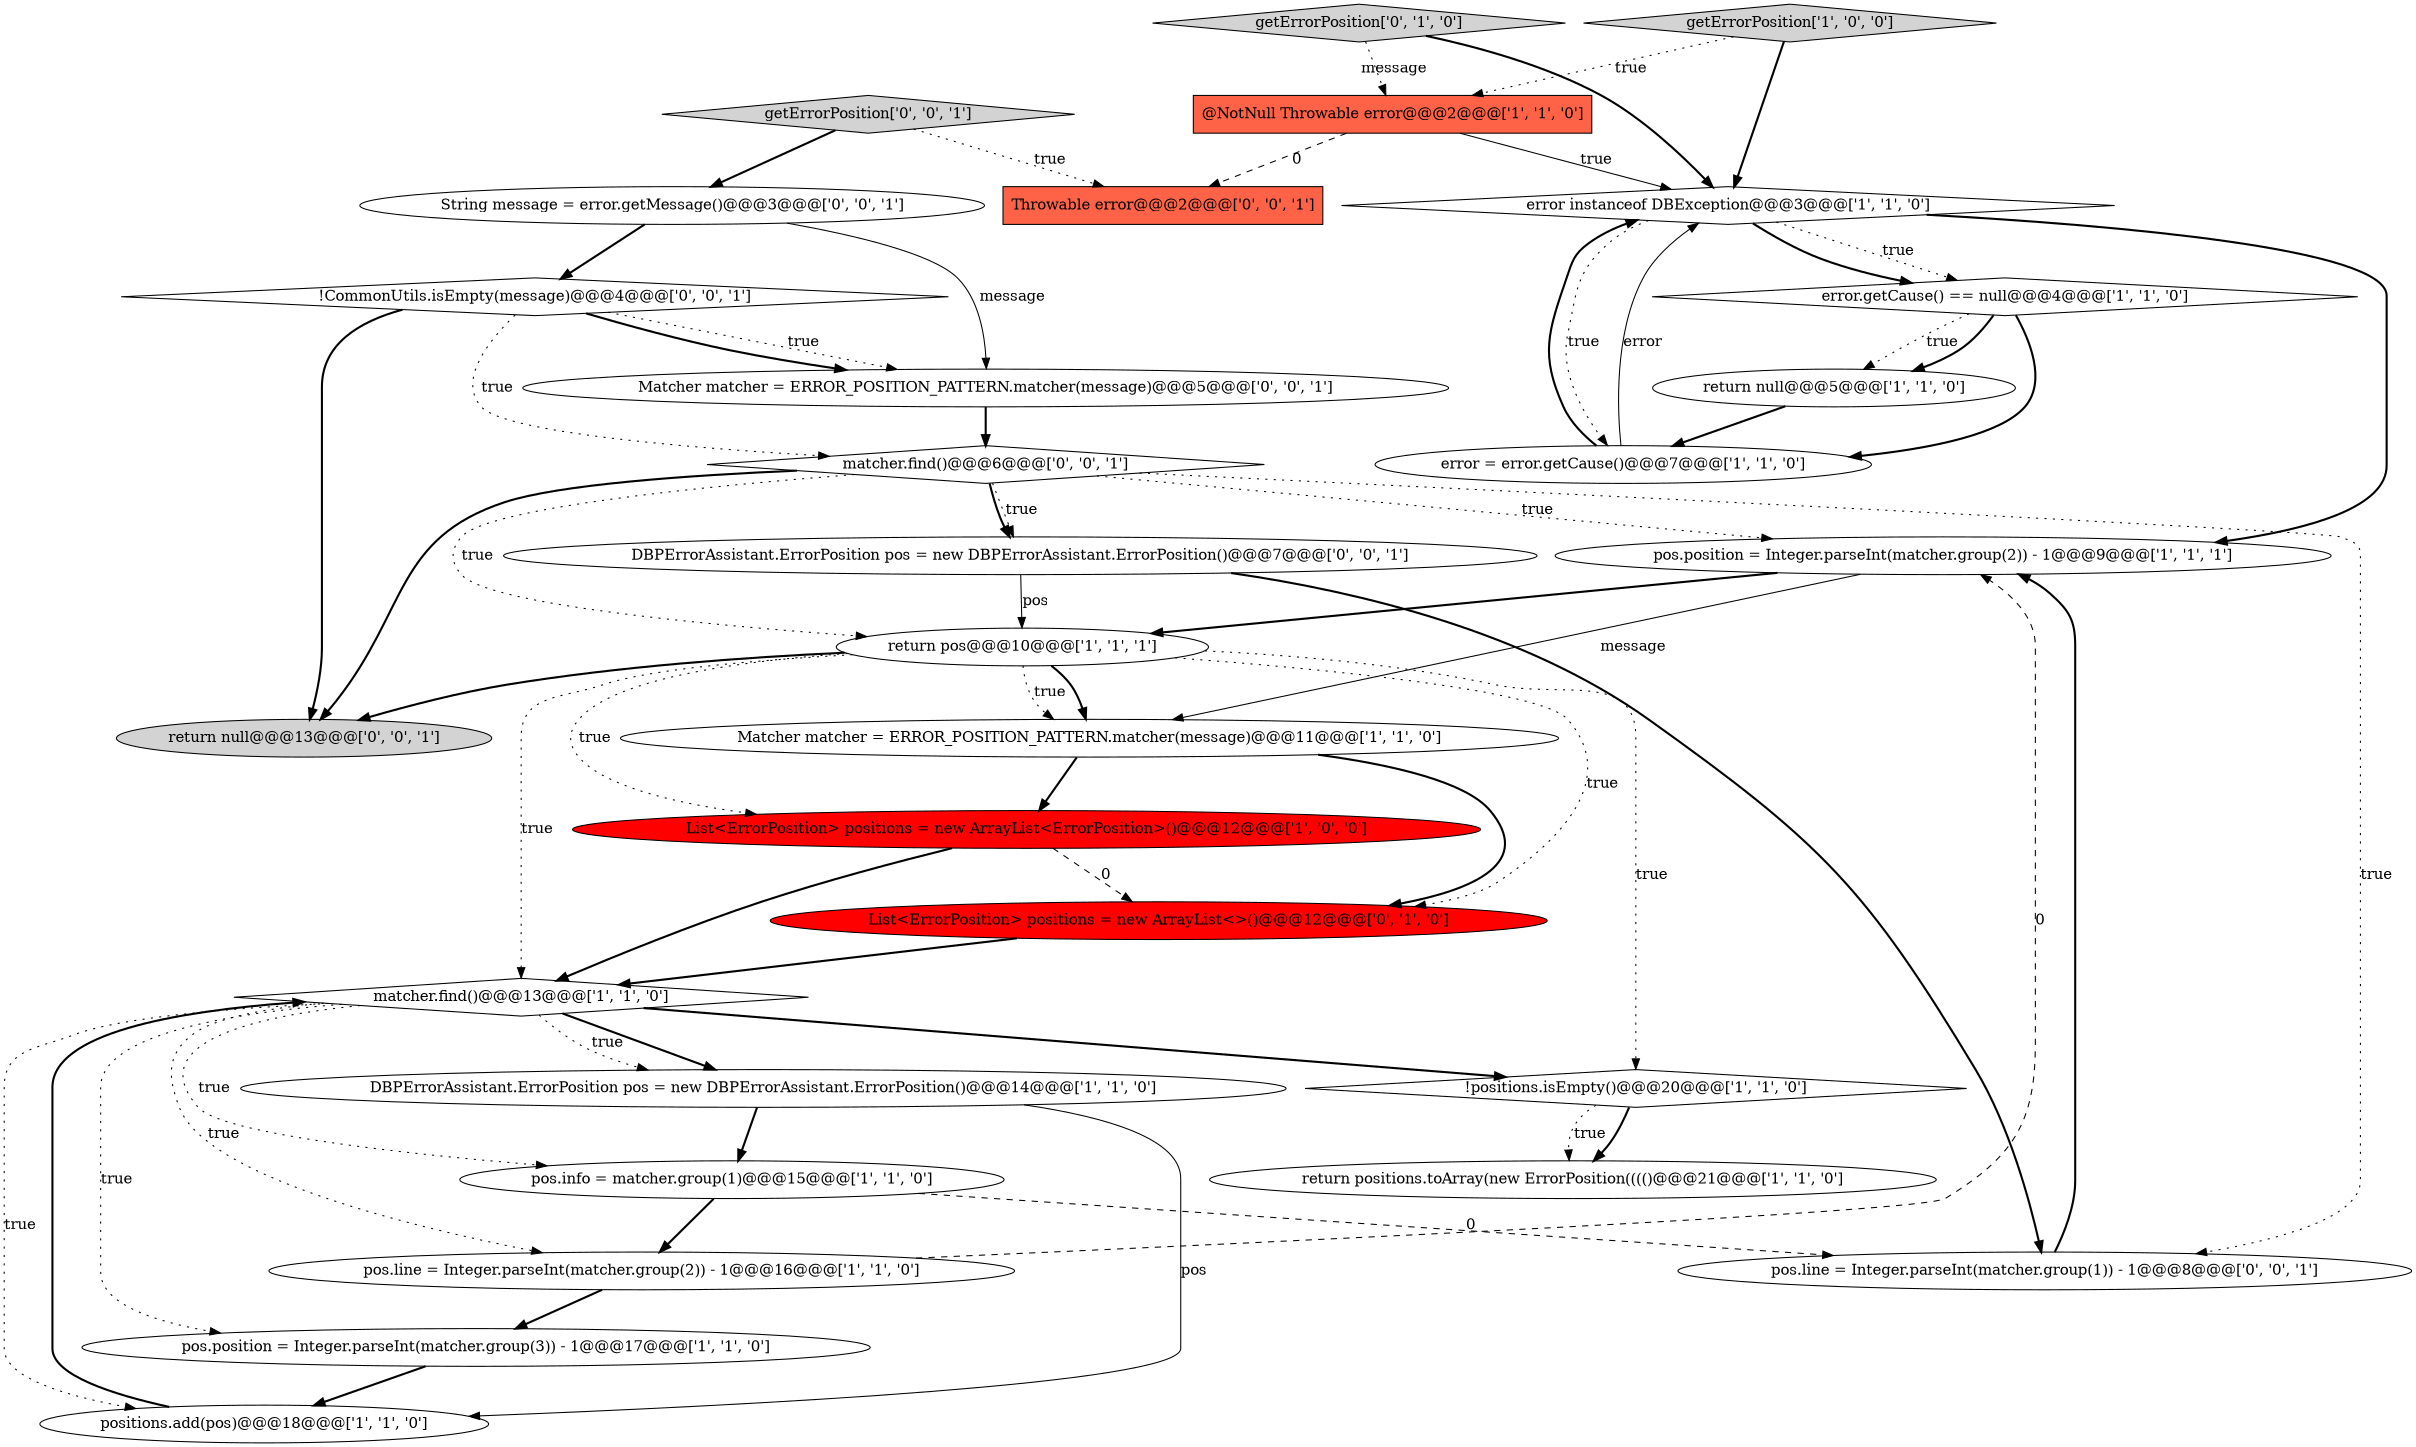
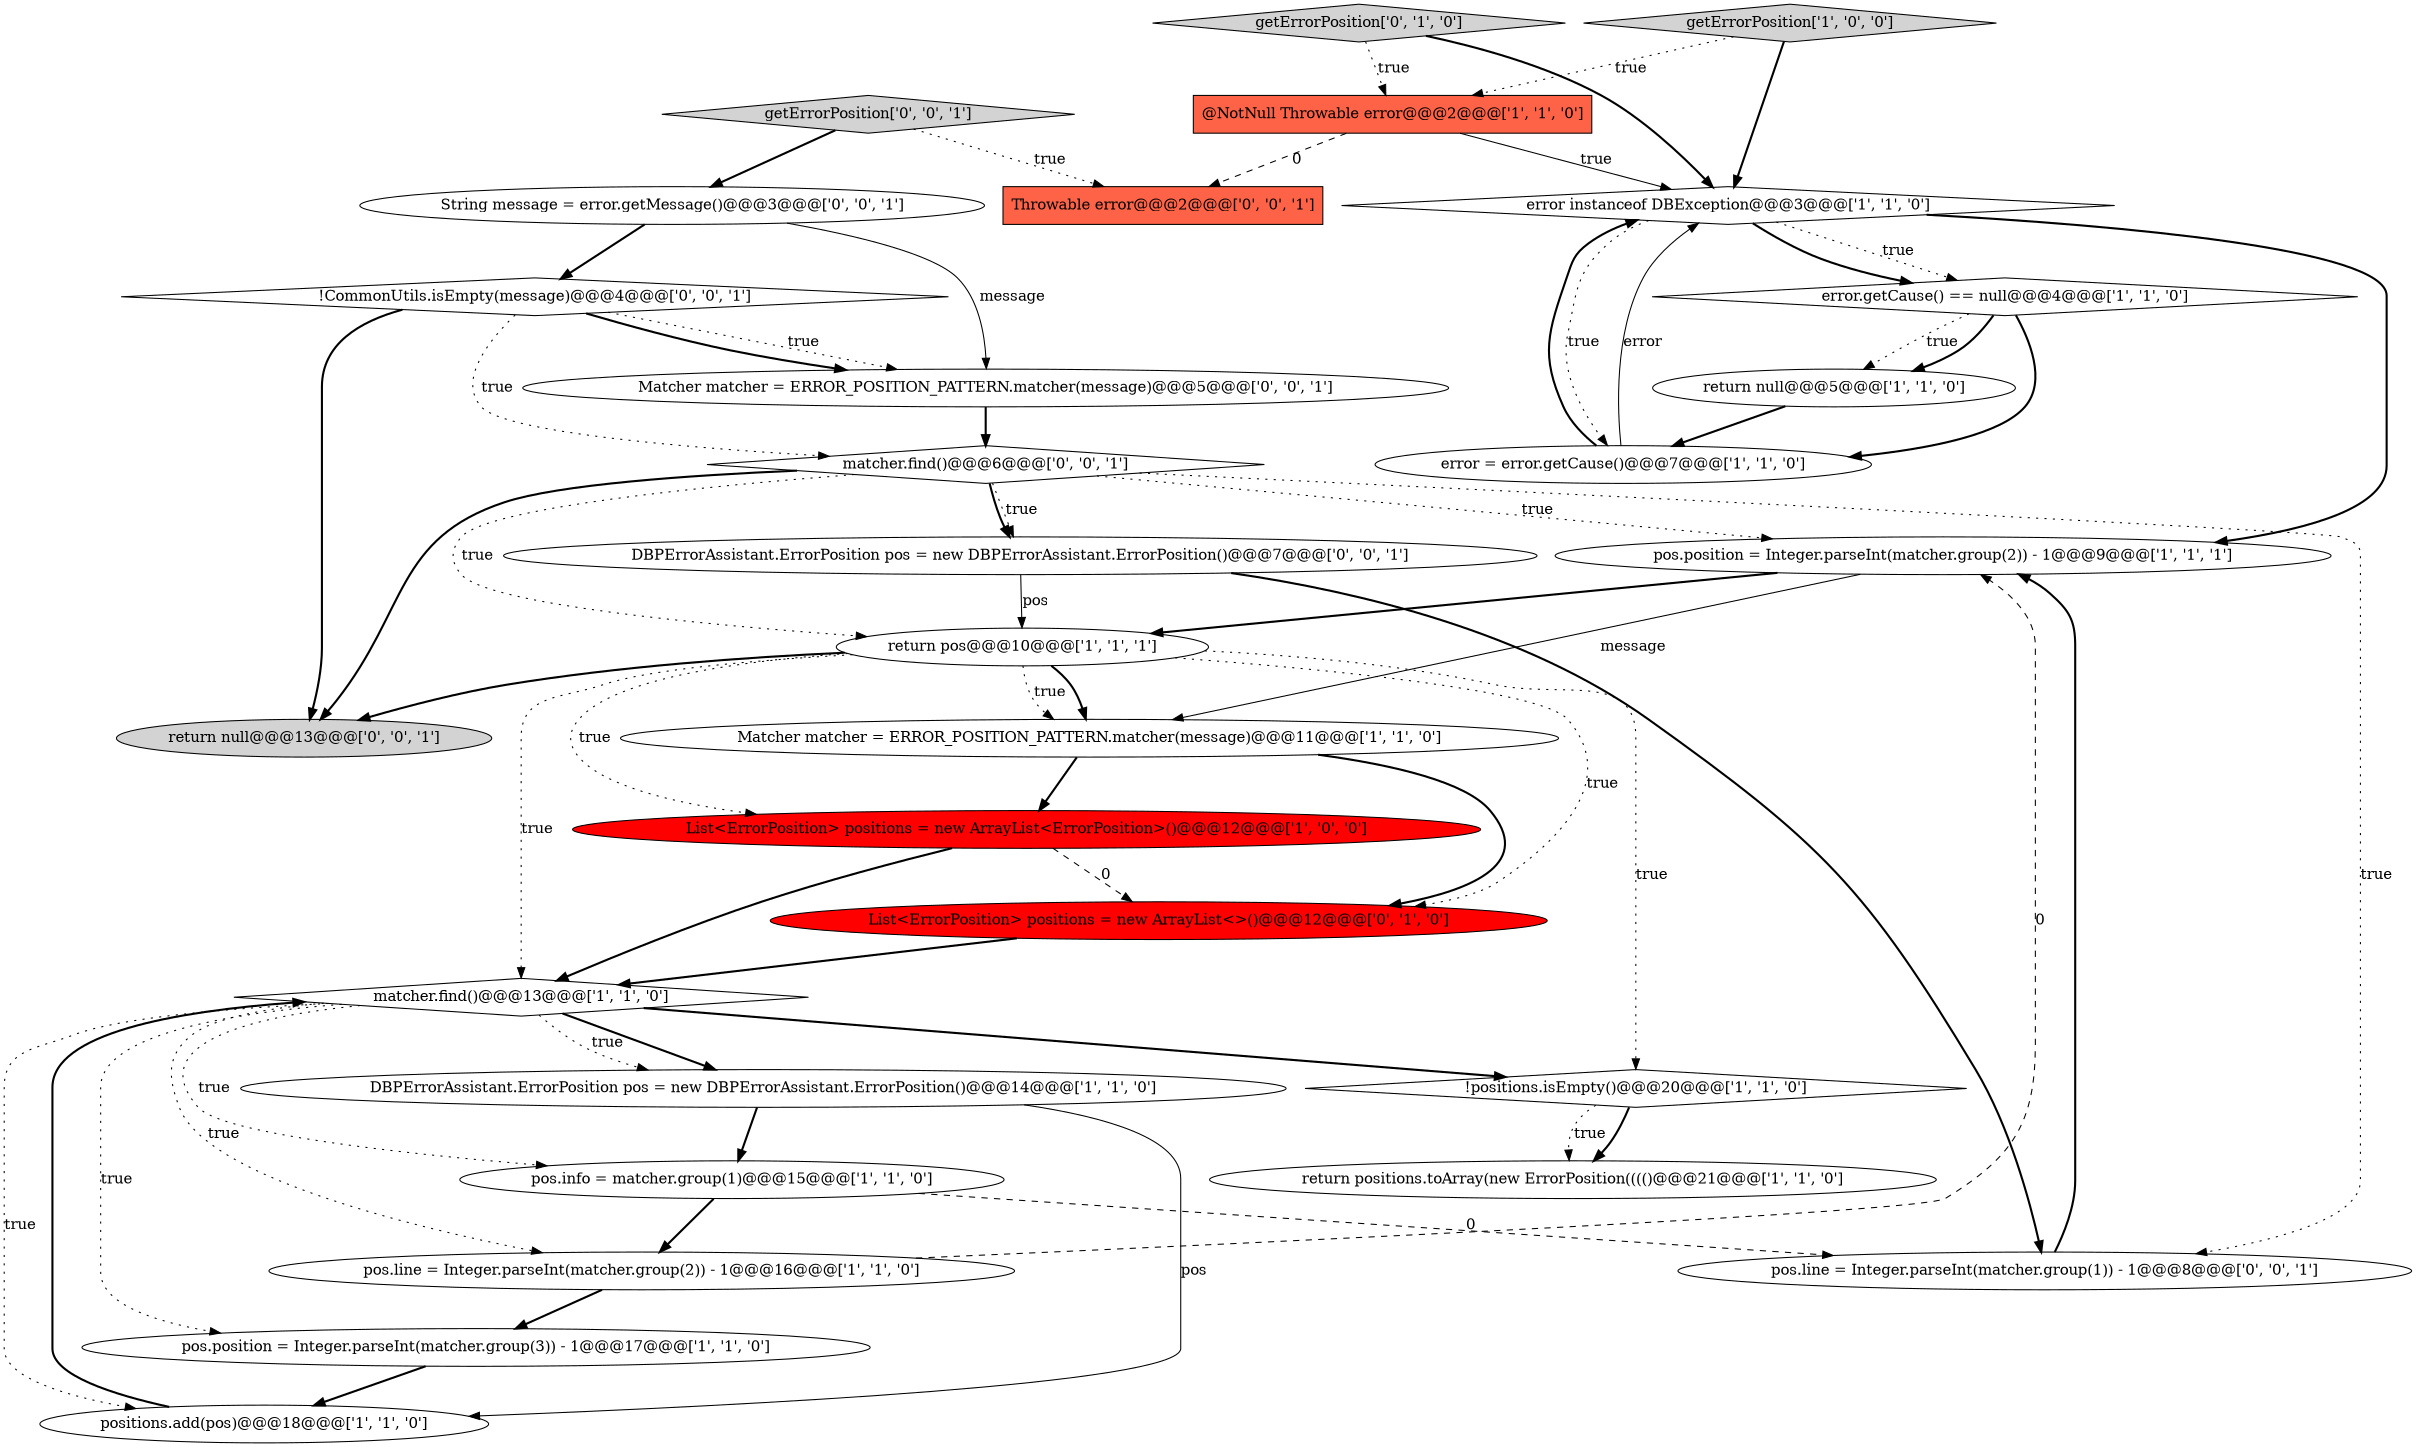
(1394, 69) -> (1394, 69)
